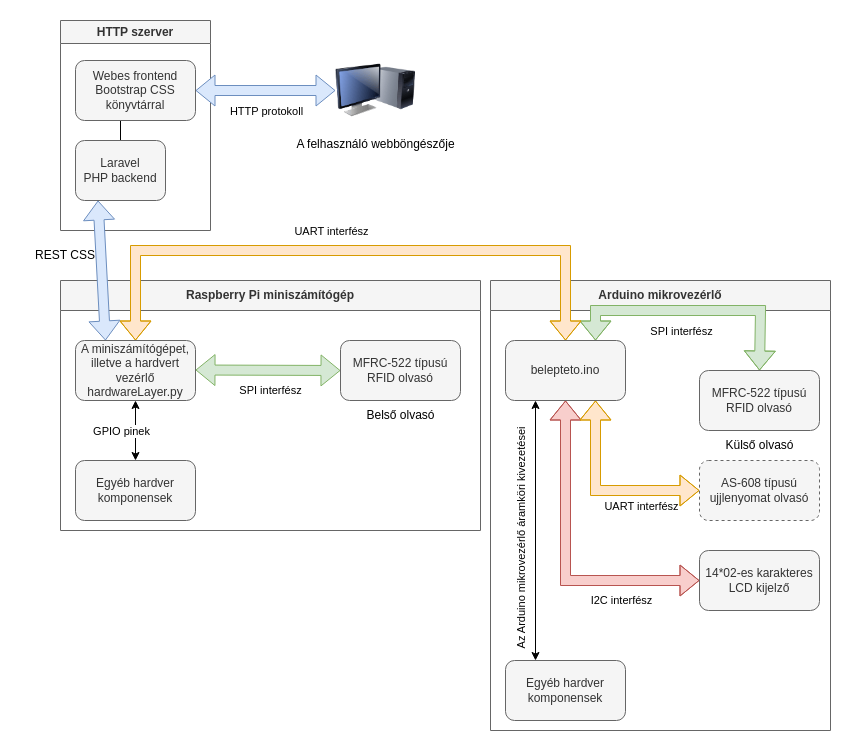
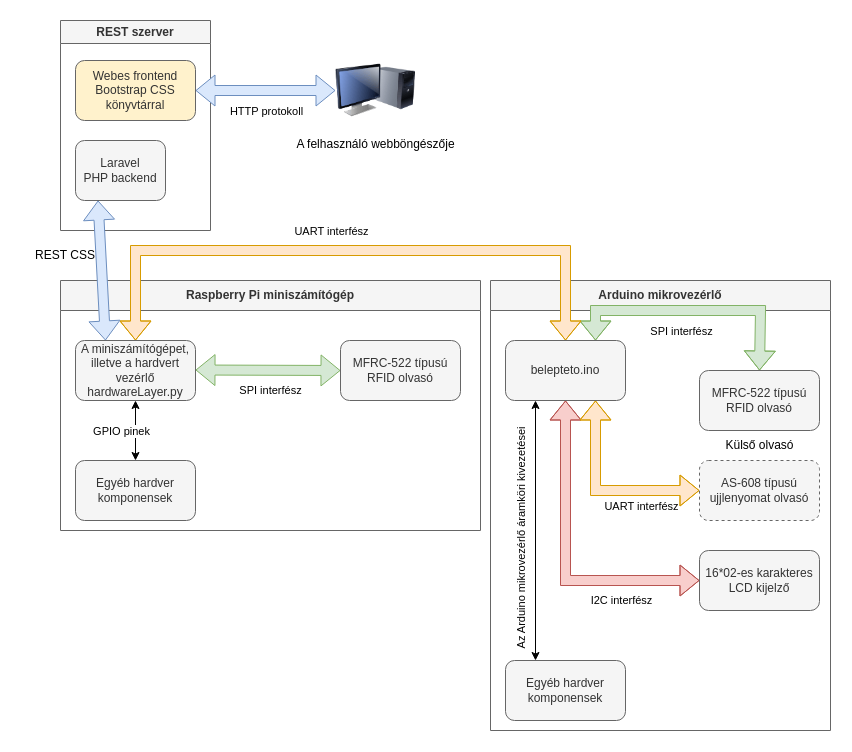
(136, 33) -> (136, 33)
(136, 91) -> (136, 91)
(121, 130) -> none
(401, 416) -> none
(760, 581) -> (760, 581)
